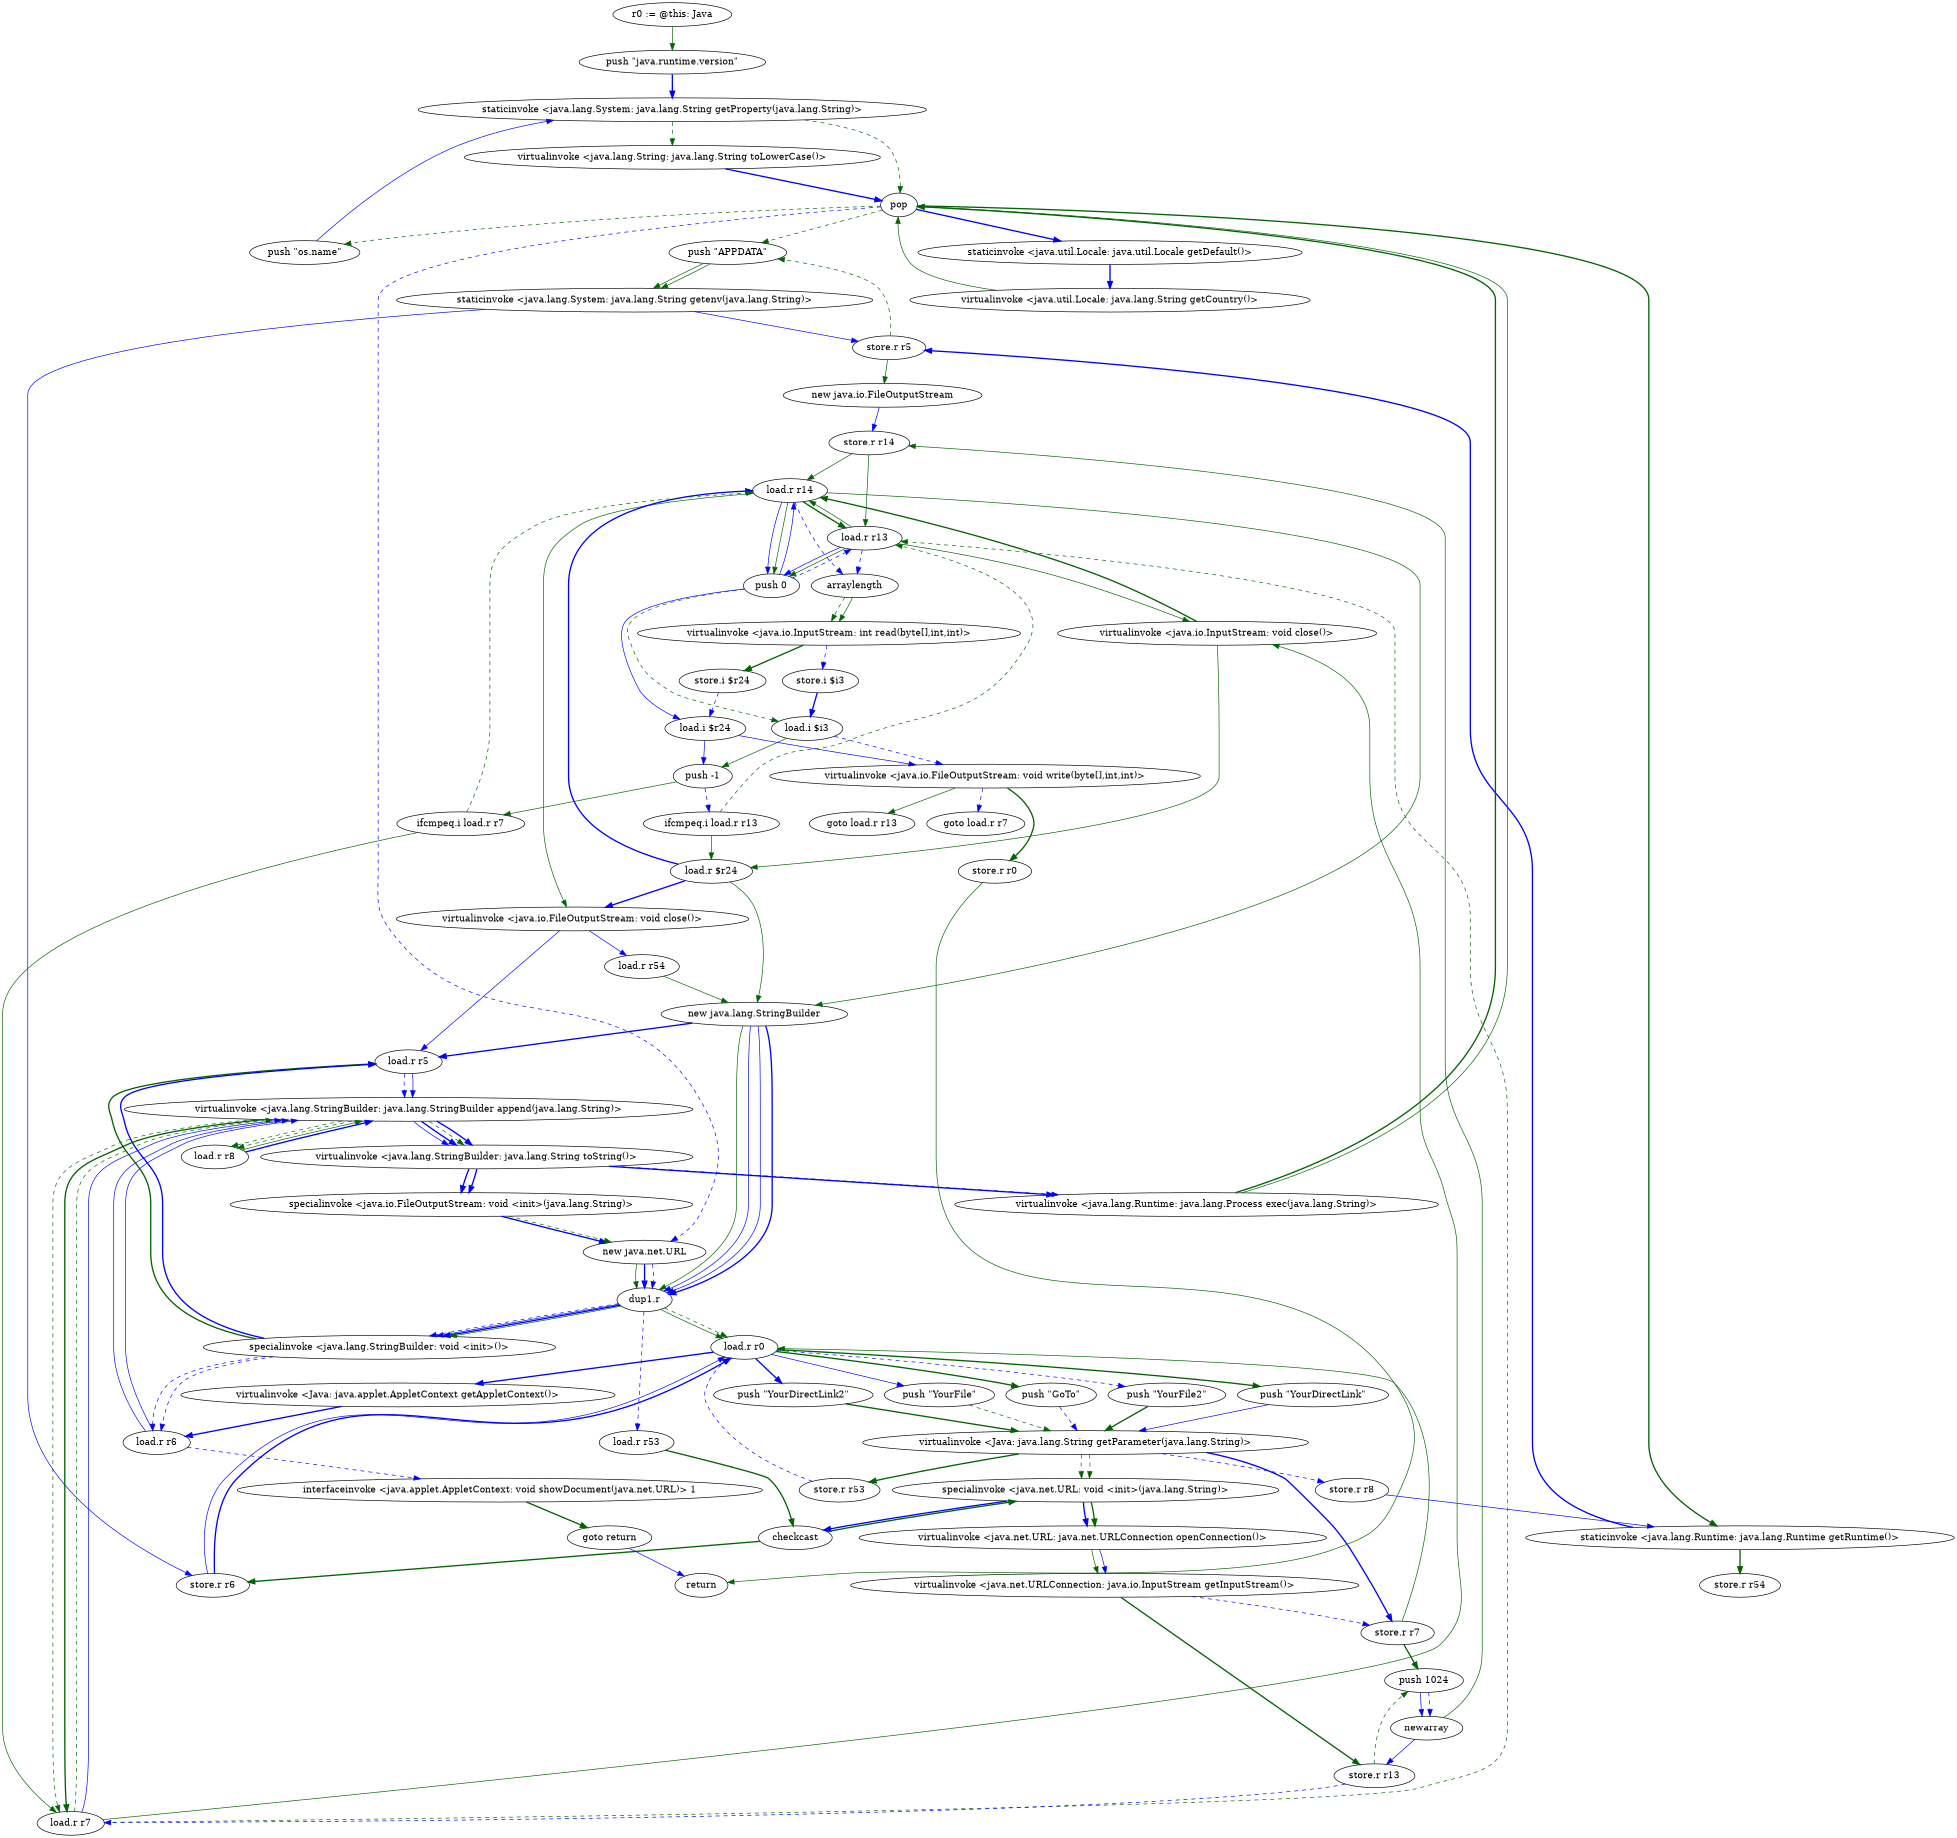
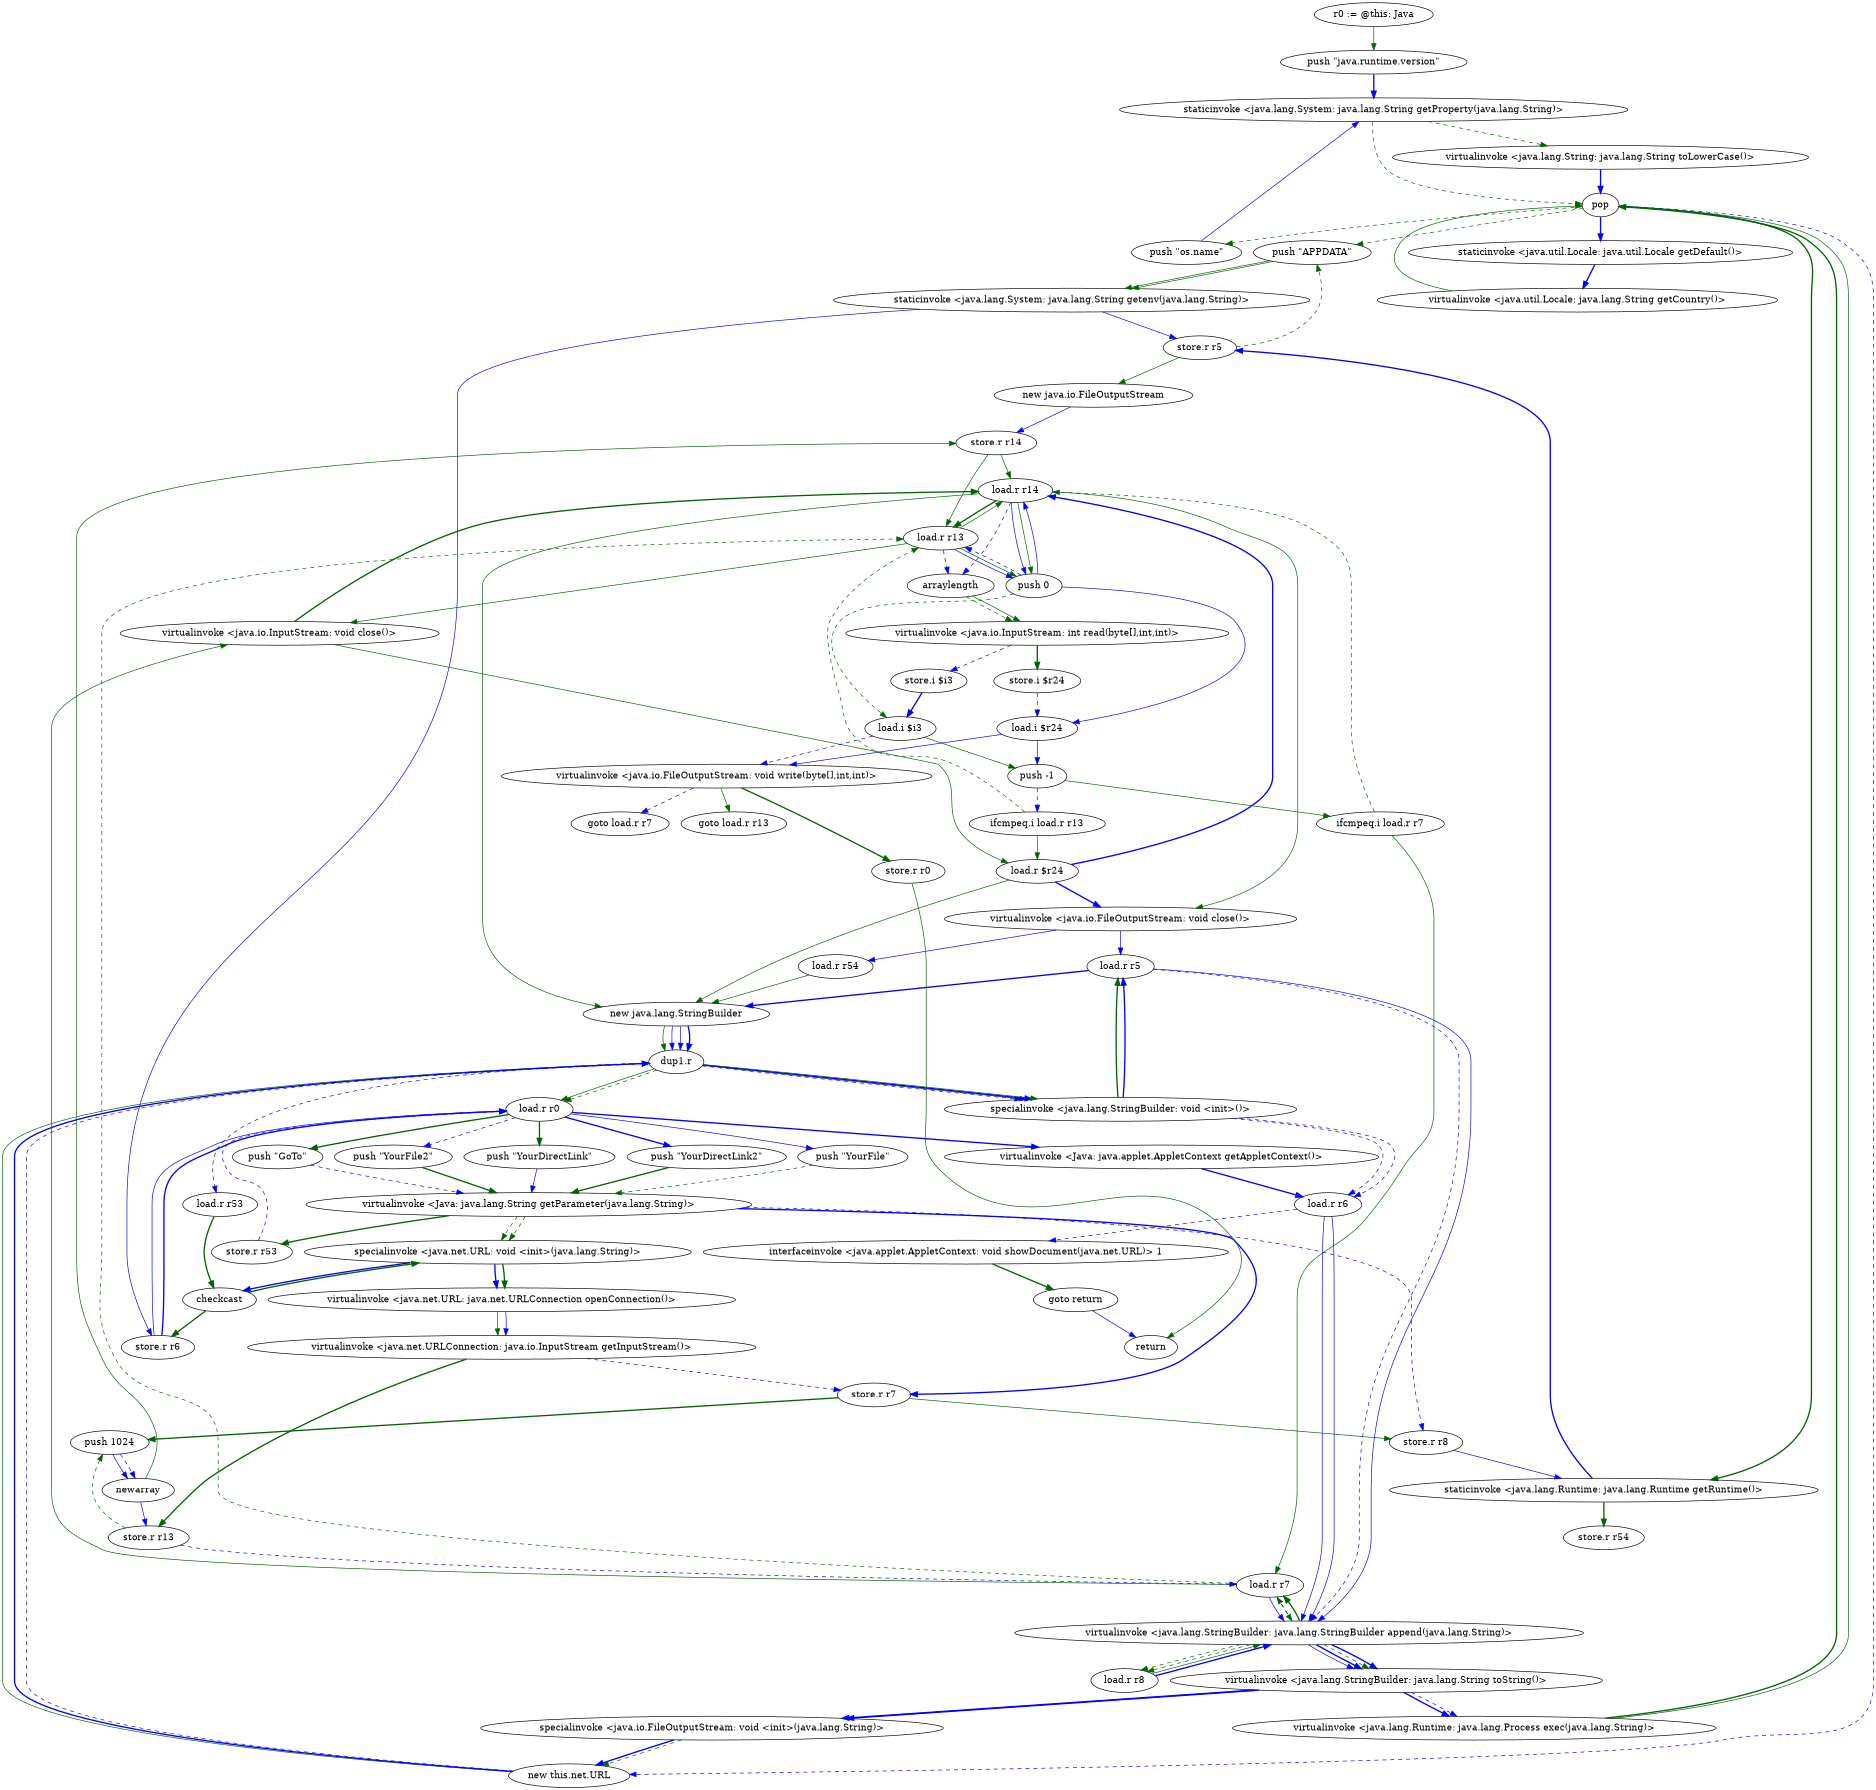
(569, 1040) -> (921, 988)
(645, 1252) -> (569, 1776)
(1215, 1362) -> (1147, 1418)
